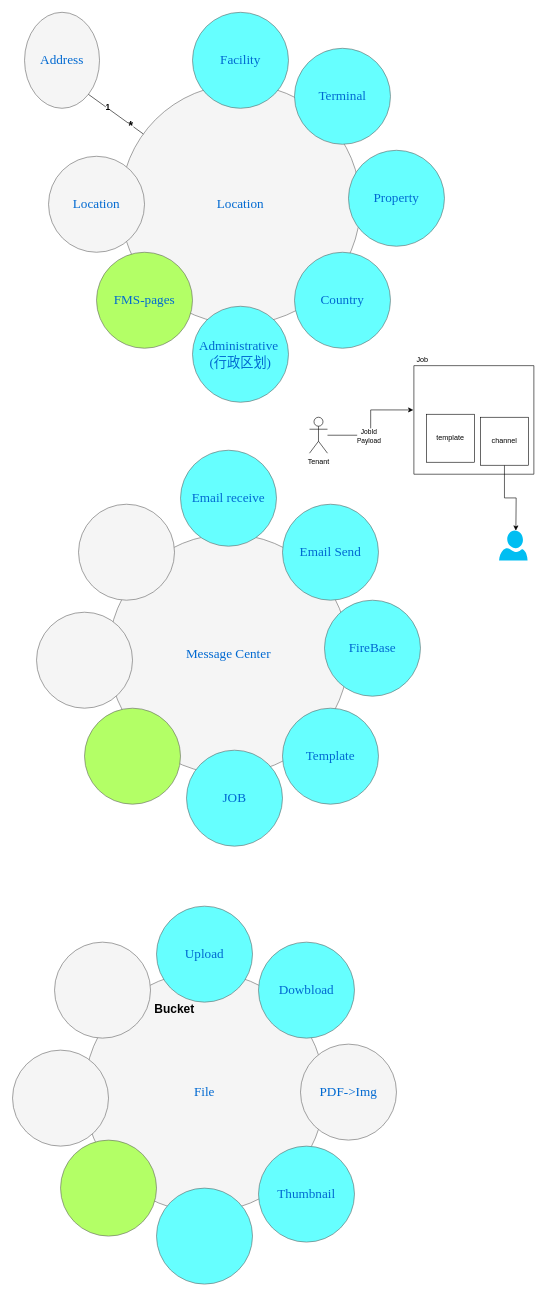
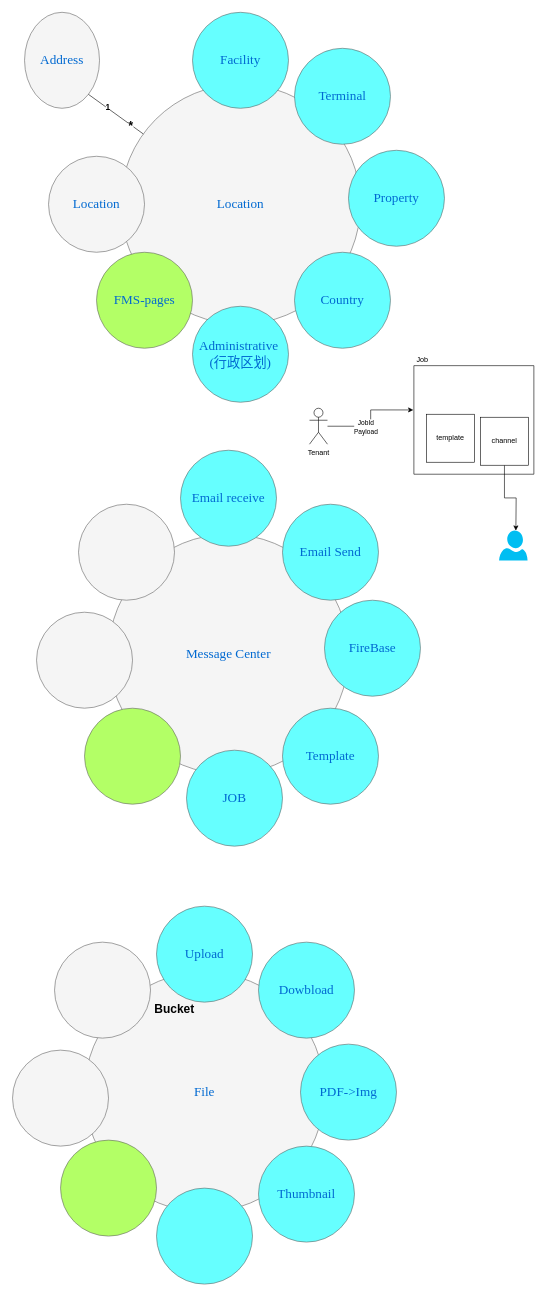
(318, 435) -> (318, 426)
(348, 1092) -> (348, 1092)
